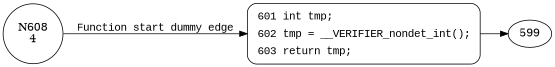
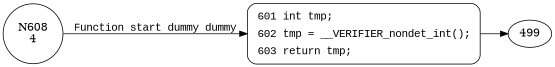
(155, 28) -> (155, 28)
(530, 34) -> (530, 34)
